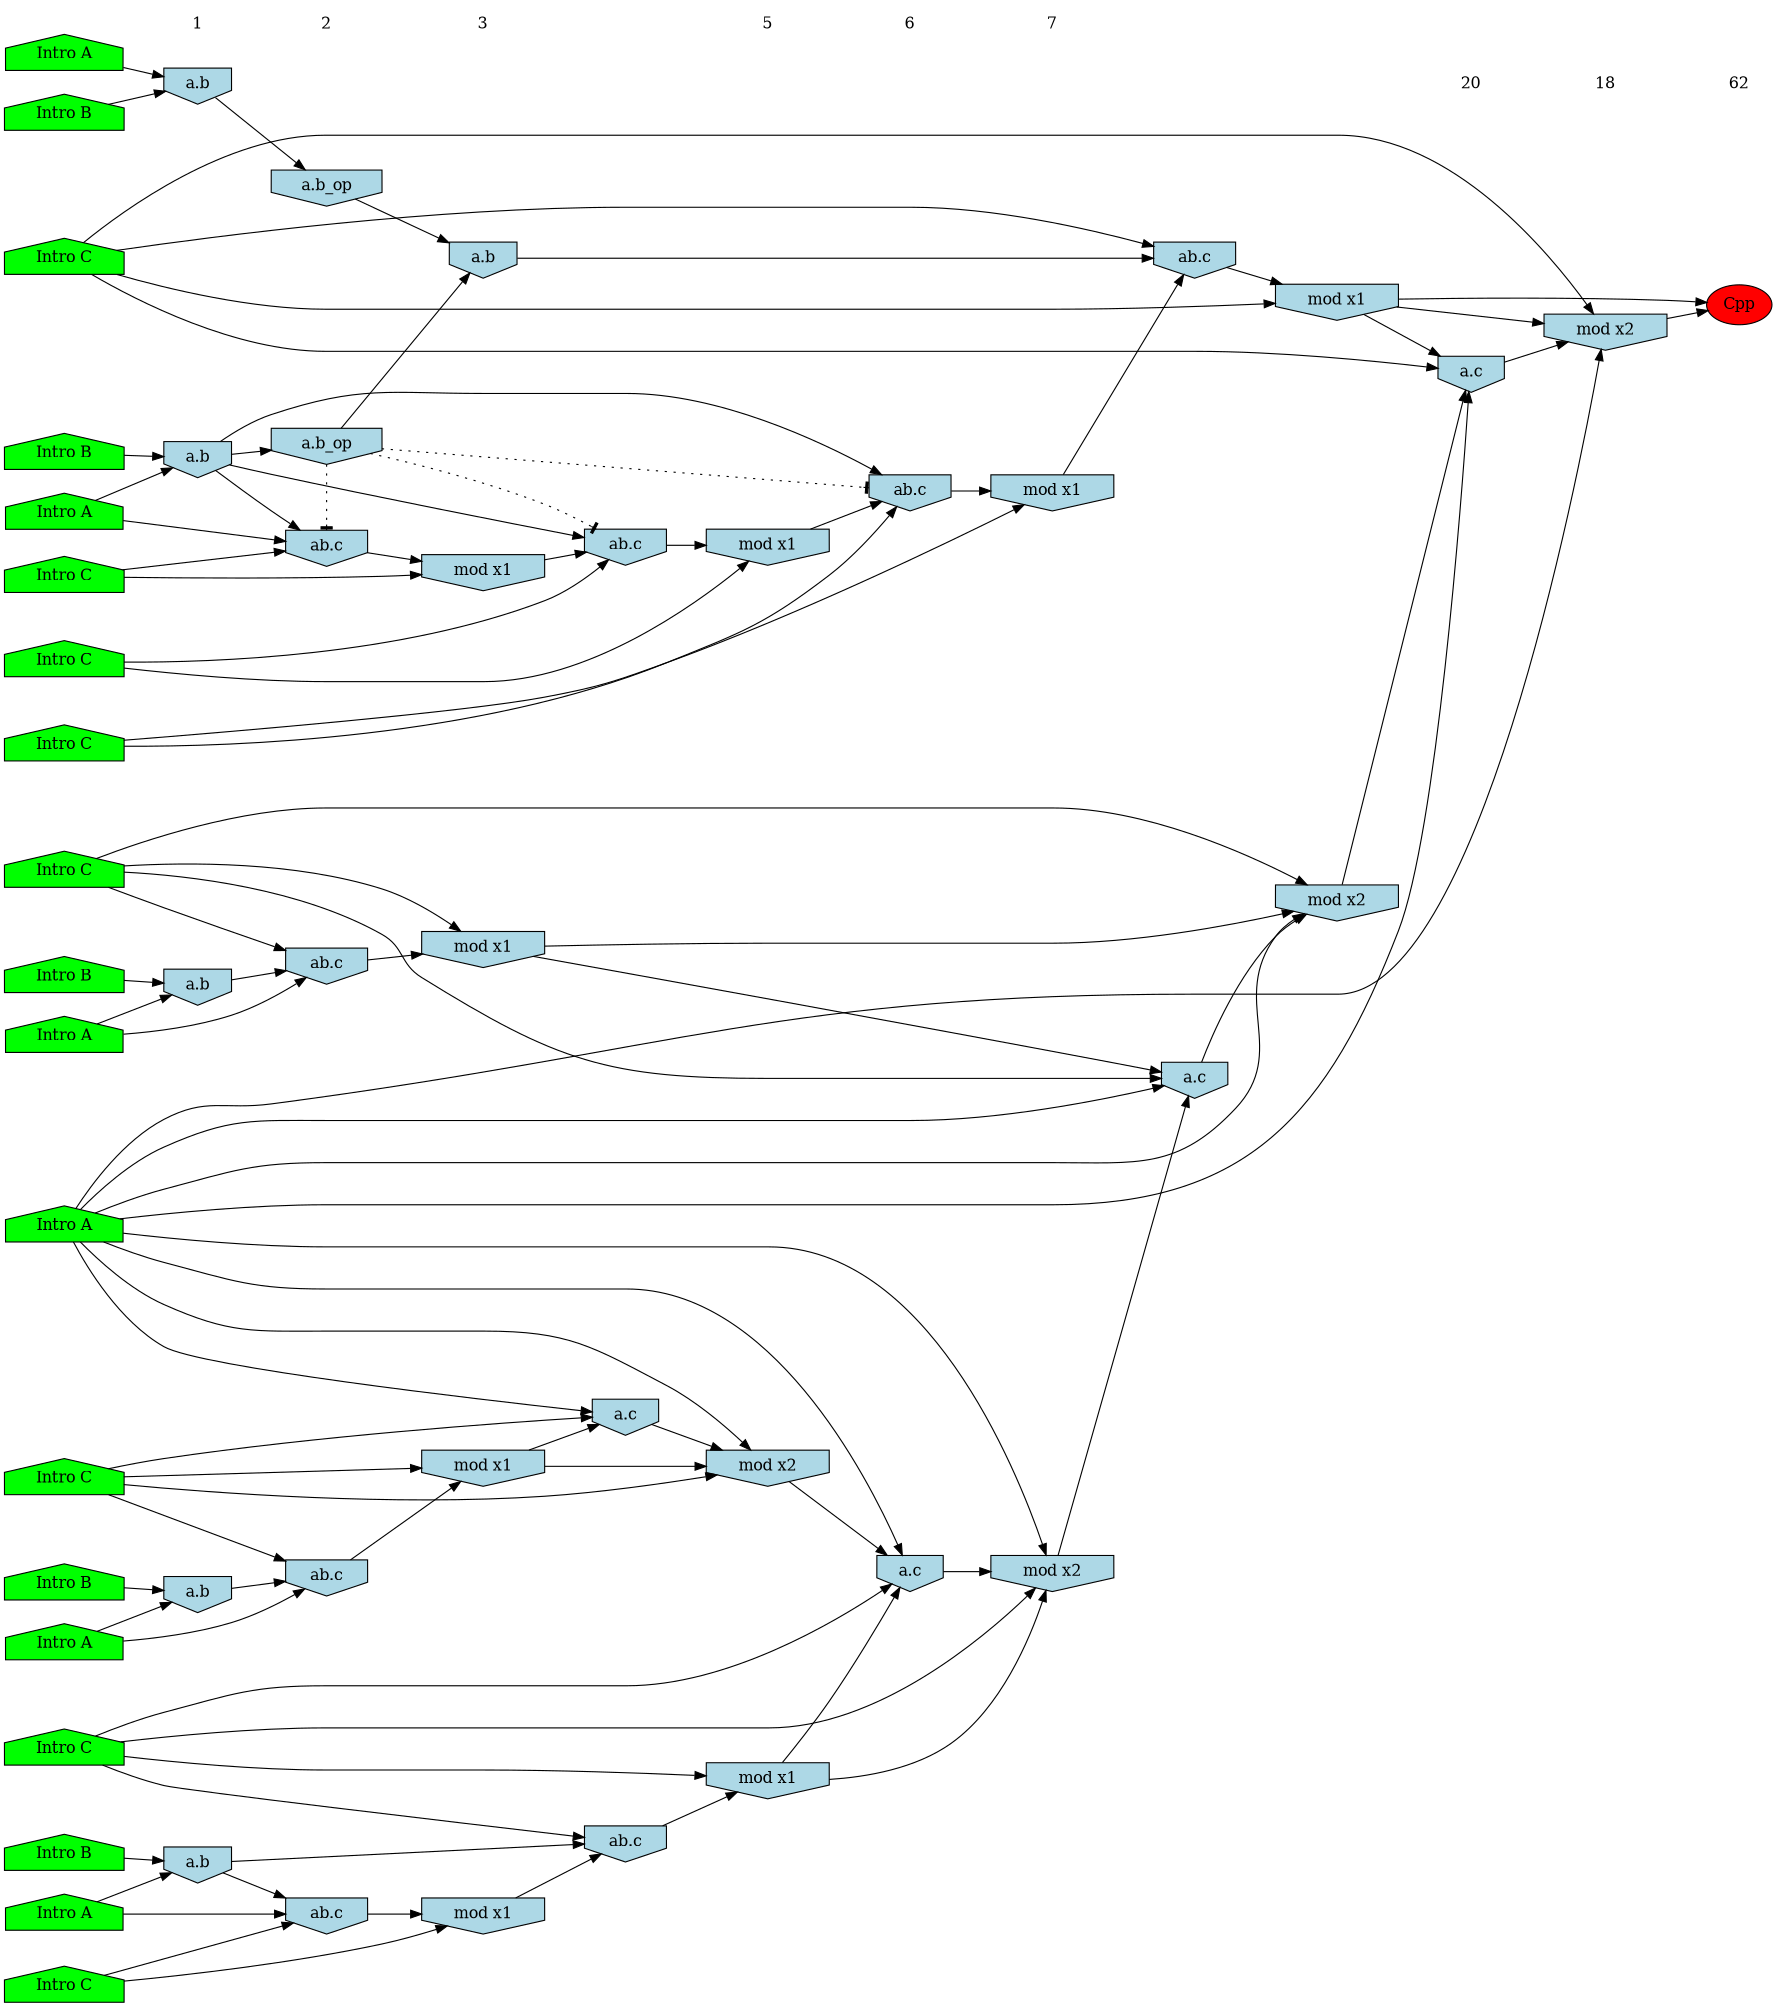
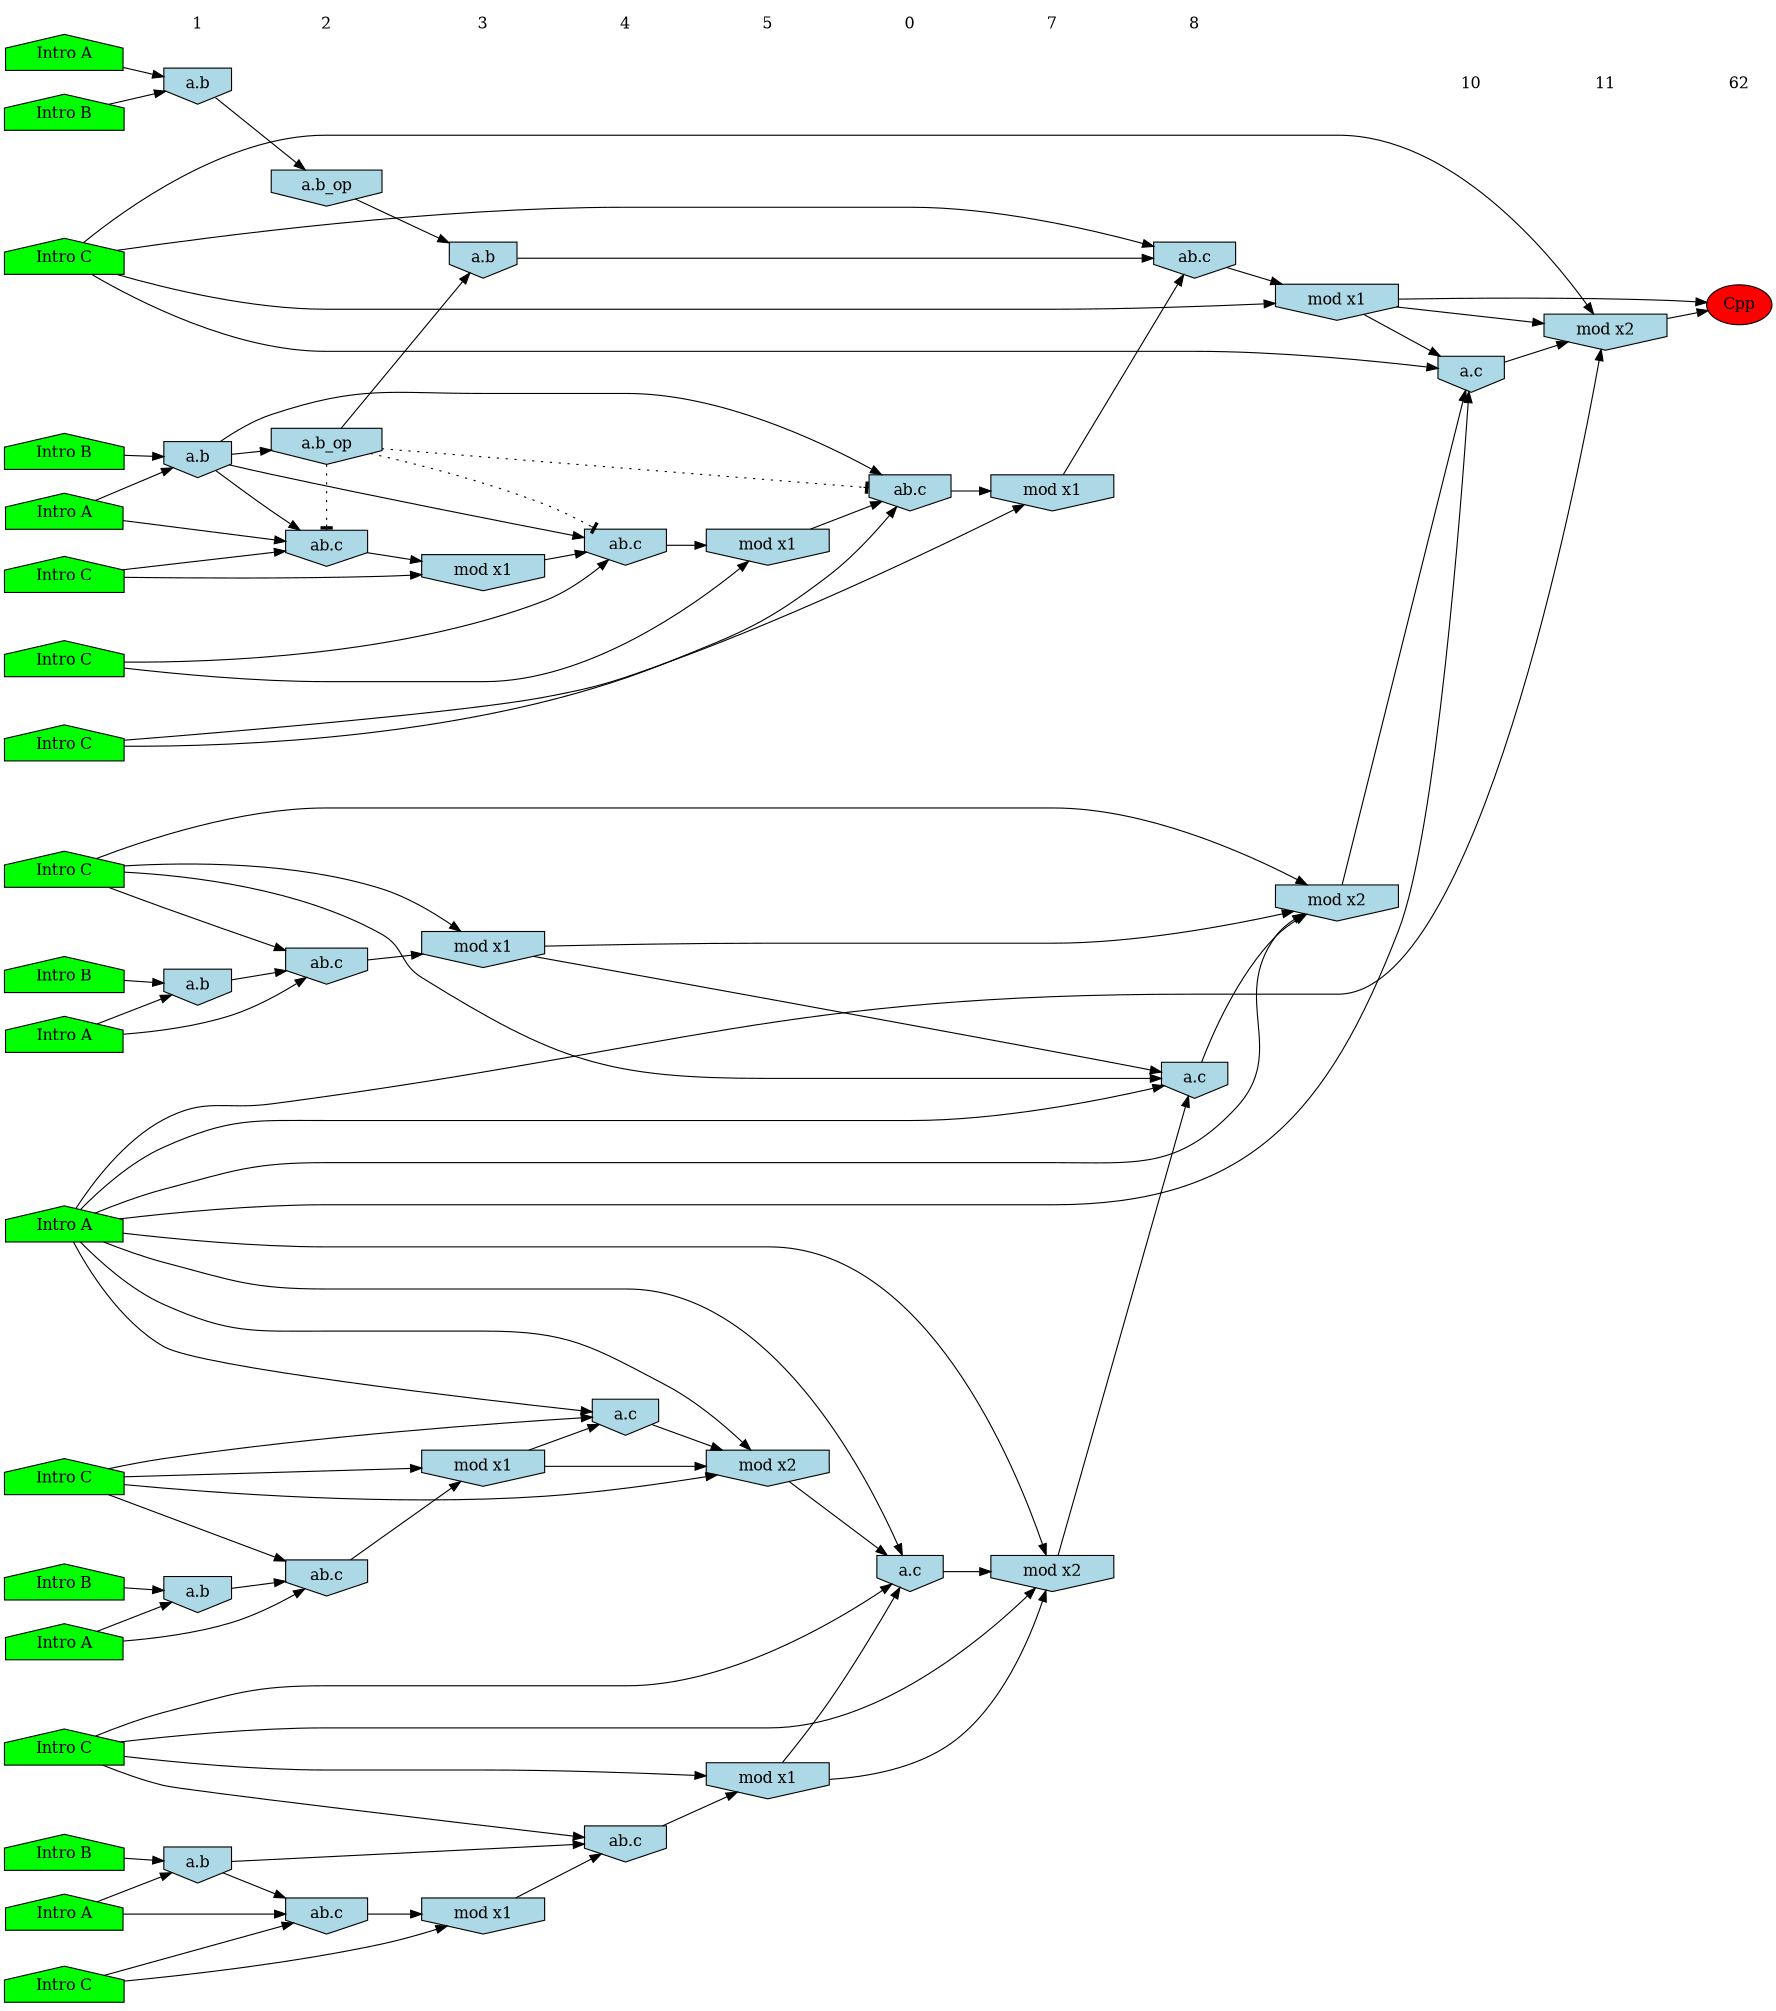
none -> (625, 24)
(910, 24) -> (910, 24)
none -> (1195, 24)
(1471, 84) -> (1471, 84)
(1606, 84) -> (1606, 84)
